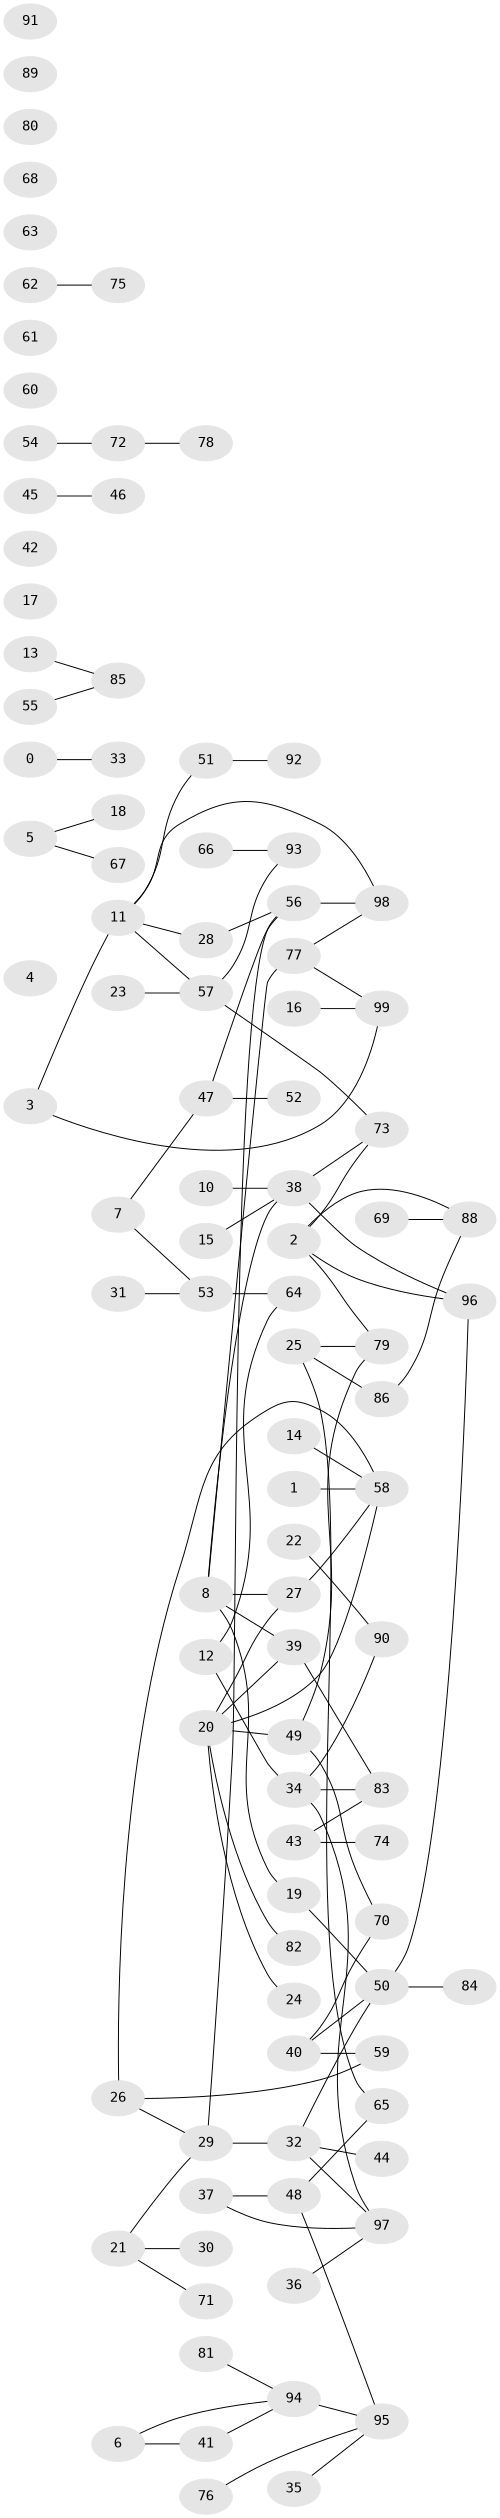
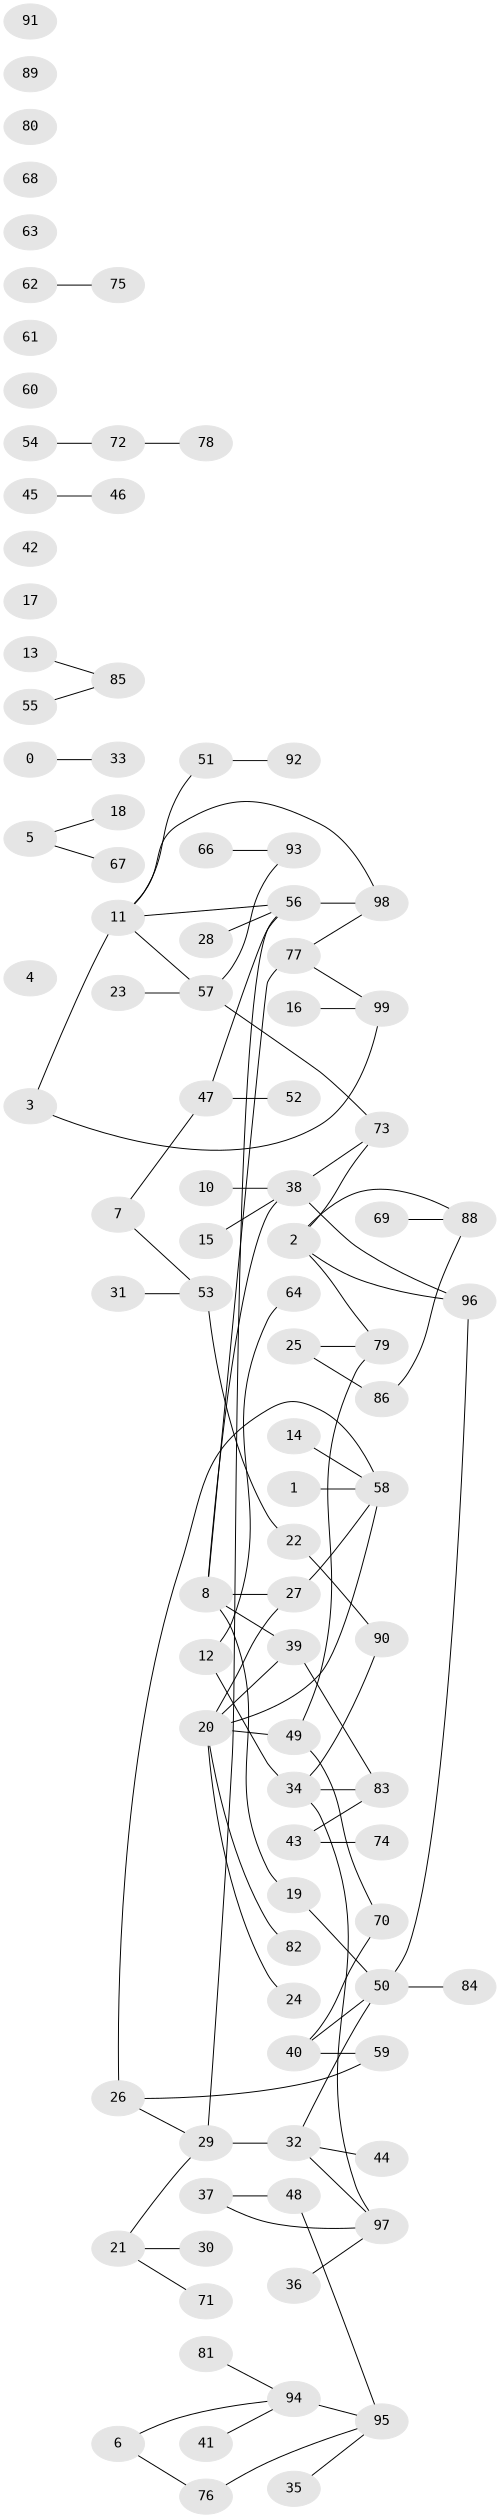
(162, 929) -> (206, 910)
(251, 1294) -> (231, 1424)
(382, 2106) -> none
(162, 2444) -> (162, 2470)
